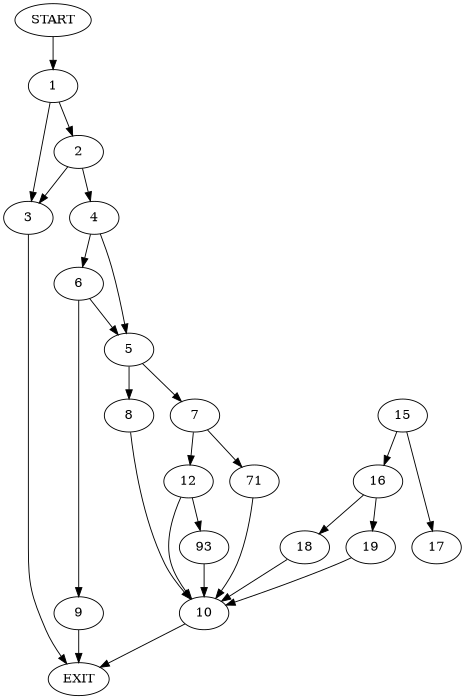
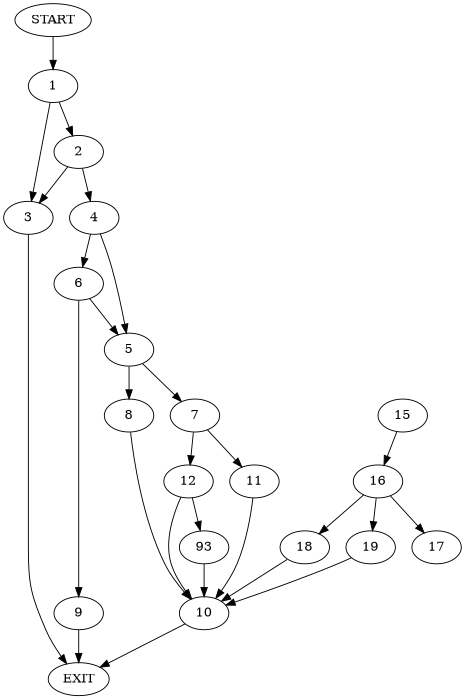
(418, 477) -> (404, 511)
(254, 481) -> (254, 481)
